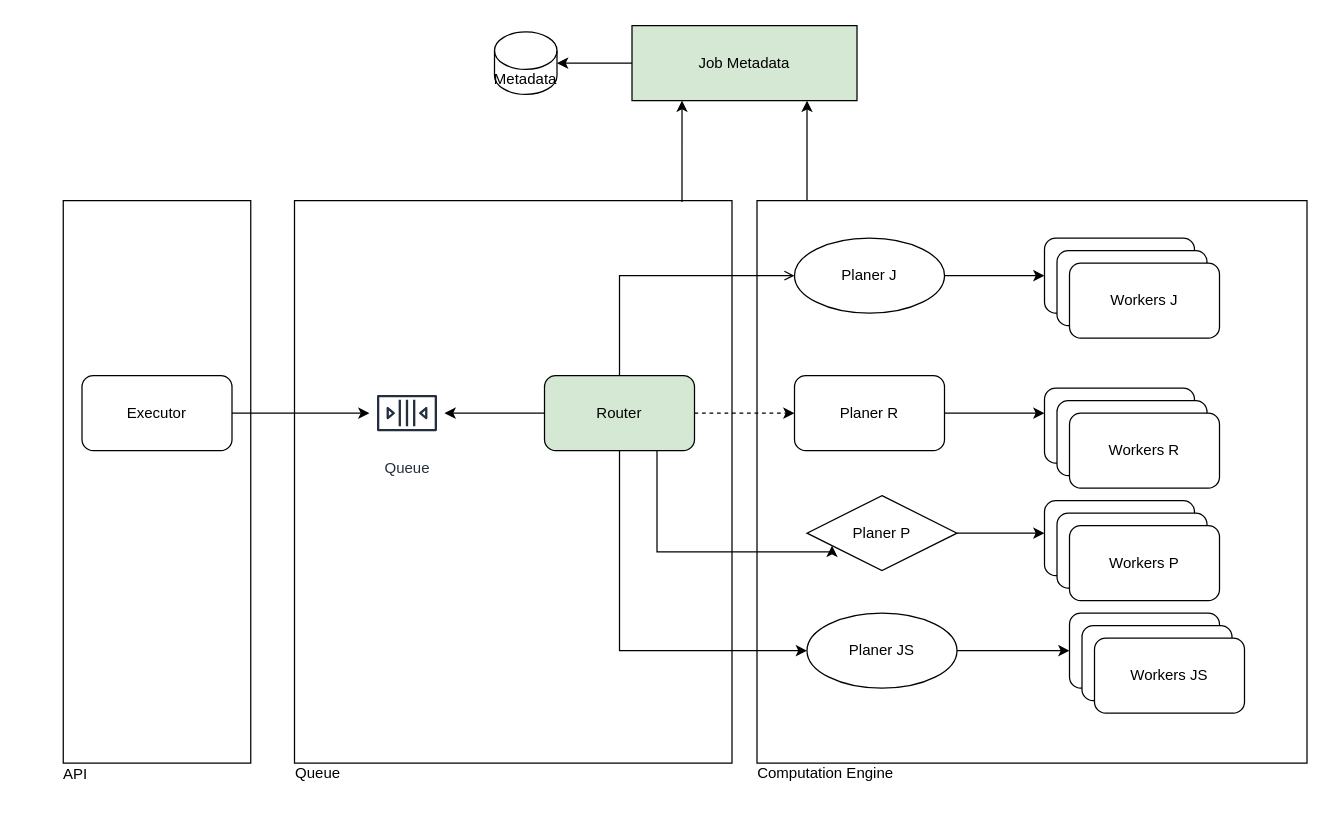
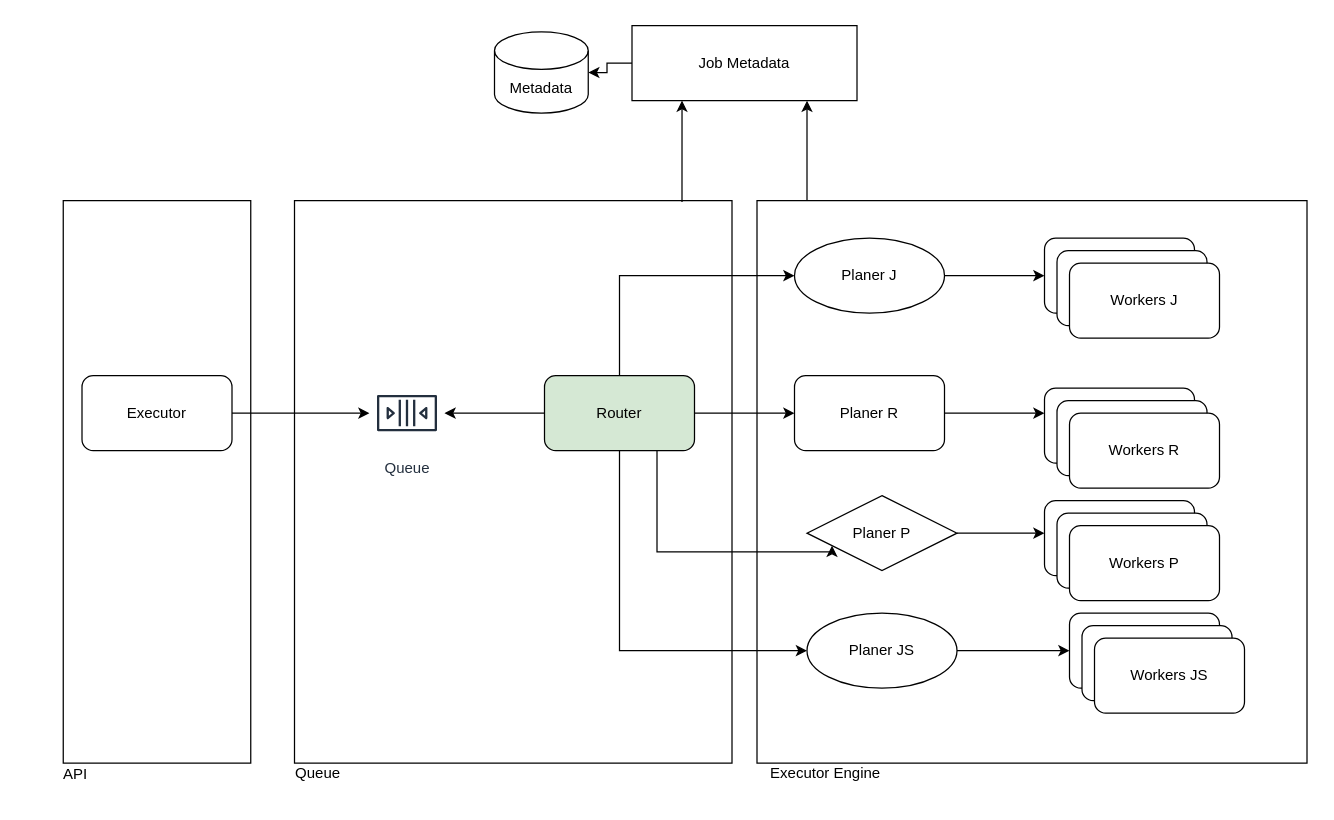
(526, 63) -> (541, 73)
(744, 63) -> (744, 63)
(786, 276) -> (784, 276)
(740, 413) -> (740, 413)
(826, 773) -> (826, 773)
